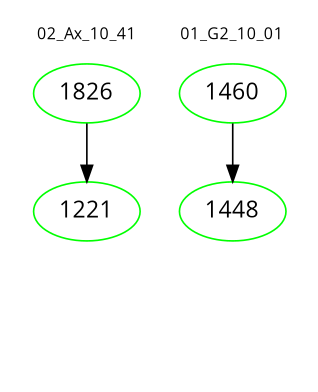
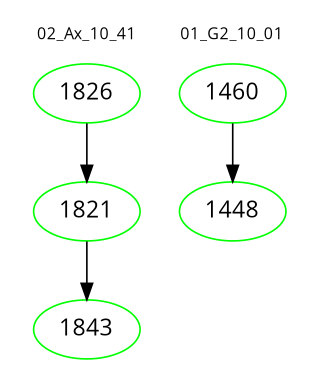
(87, 211) -> (87, 211)
none -> (87, 329)
